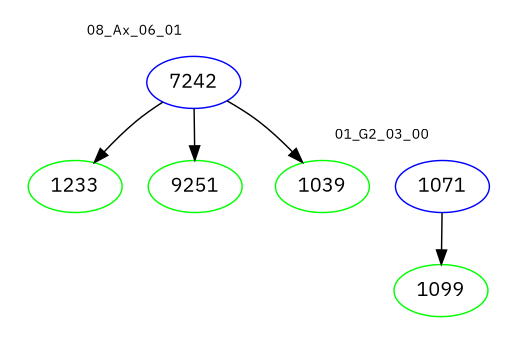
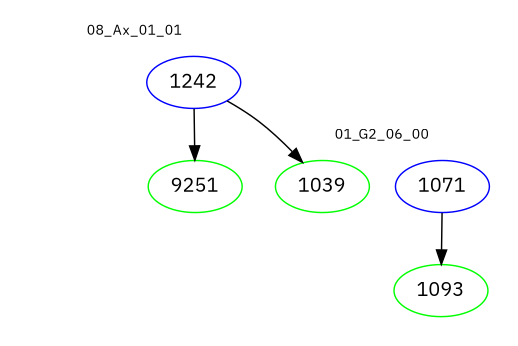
(135, 31) -> (135, 31)
(194, 82) -> (194, 82)
(382, 135) -> (382, 135)
(75, 187) -> none
(441, 291) -> (441, 291)
